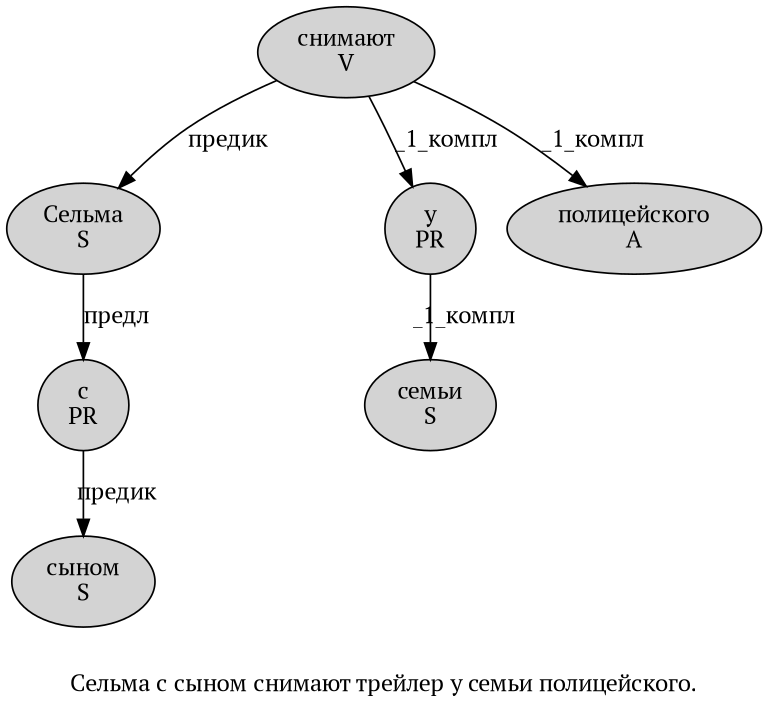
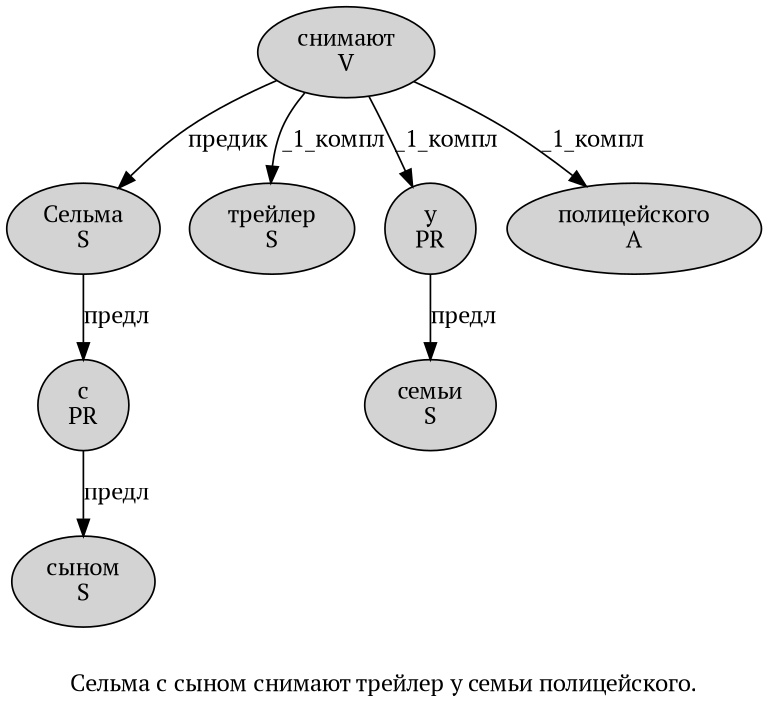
none -> (272, 229)
(464, 317) -> (464, 317)
(117, 493) -> (117, 493)
